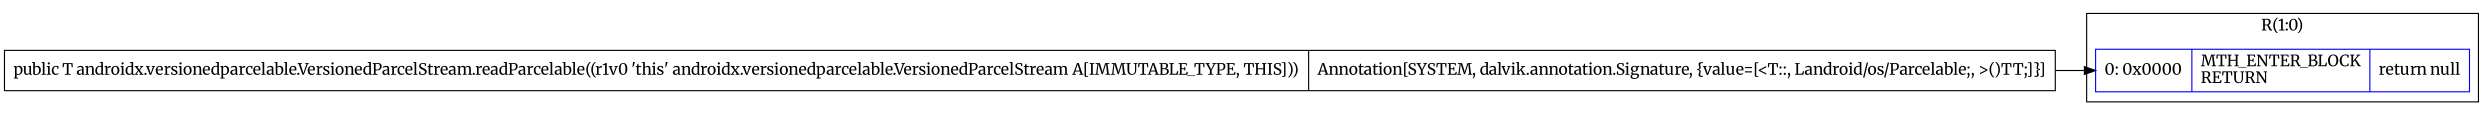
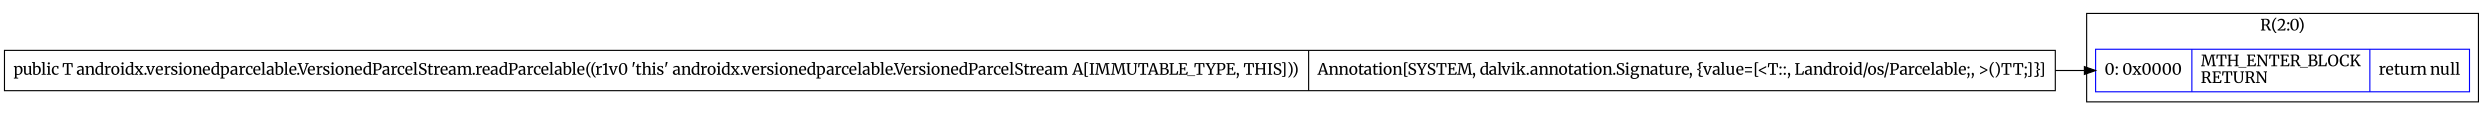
(2283, 26) -> (2283, 26)
